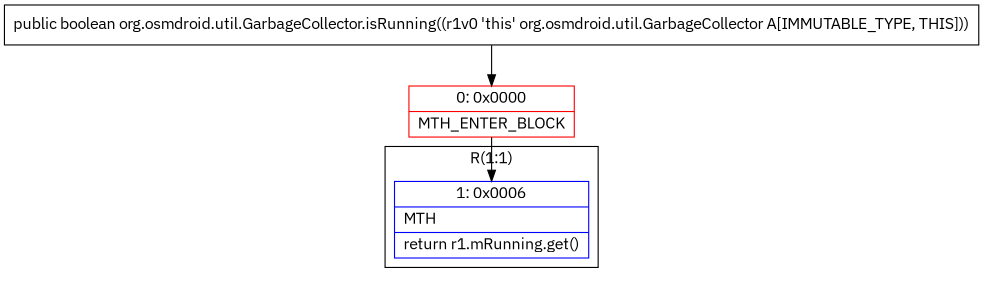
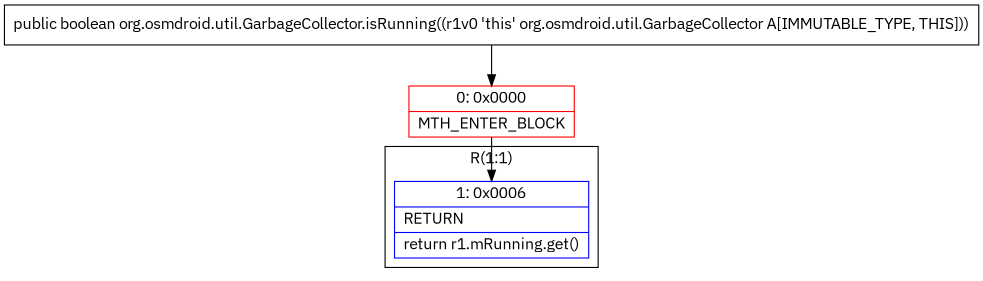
(420, 219) -> (434, 219)
